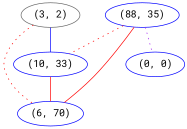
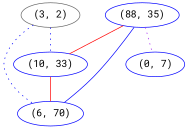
(51, 40) -> (51, 40)
(96, 40) -> (96, 40)
(4, 64) -> (4, 64)
(155, 64) -> (155, 64)
(102, 67) -> (102, 67)
